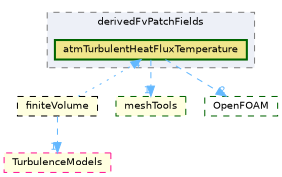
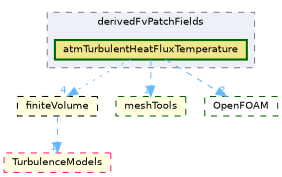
(105, 81) -> (103, 75)
